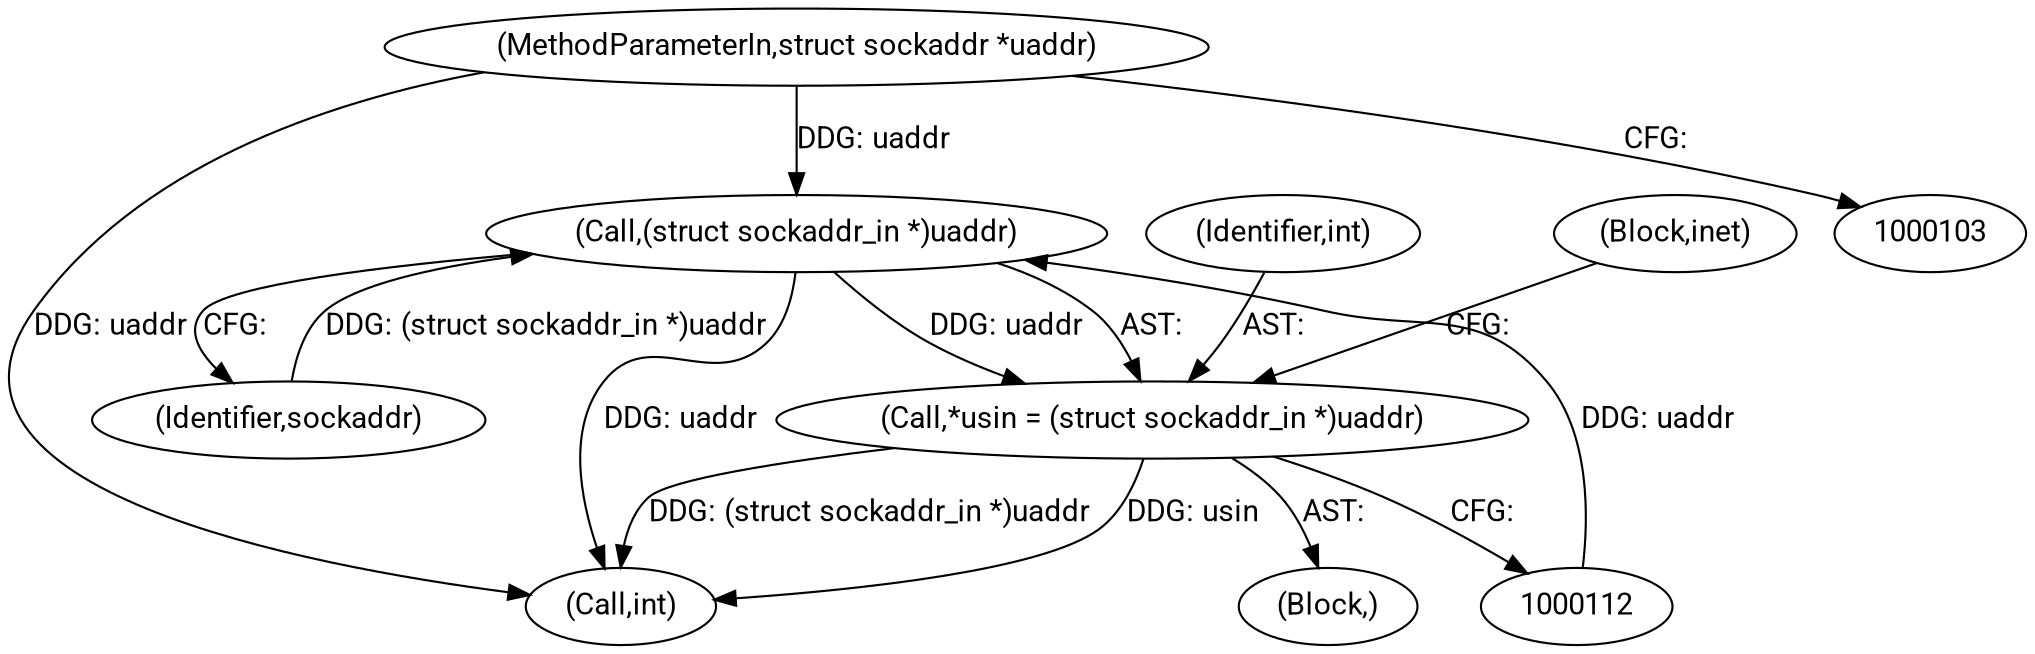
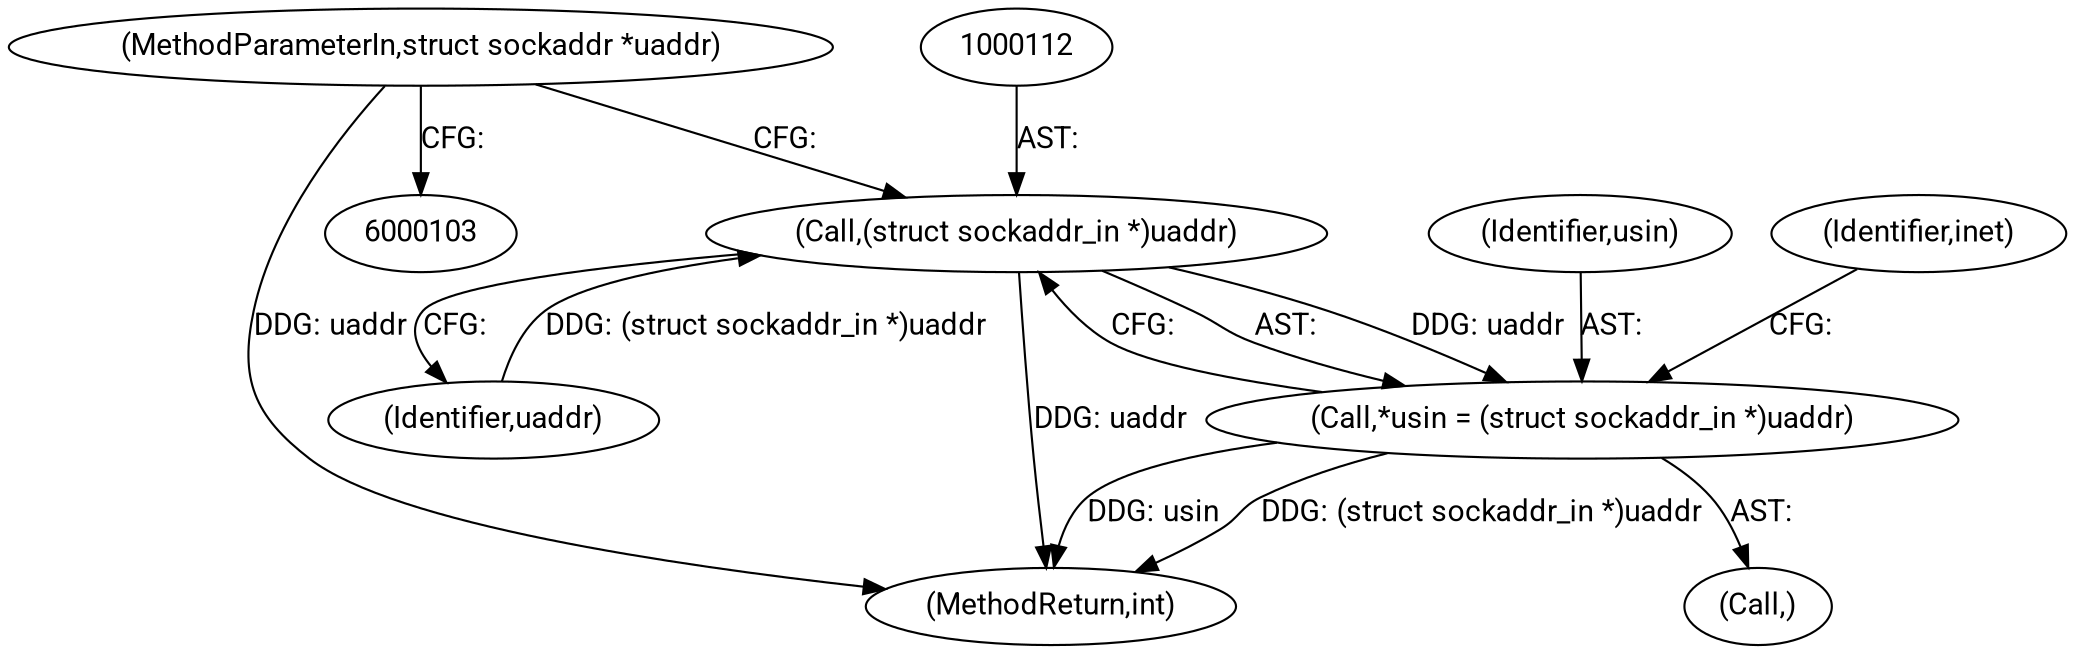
(874, 140) -> (789, 140)
(1283, 234) -> (1580, 234)
(1675, 234) -> (1919, 234)
(1930, 234) -> (421, 234)
(289, 420) -> (494, 420)
(1658, 420) -> (1053, 140)
(1394, 502) -> (1176, 366)
(621, 606) -> (1051, 606)
(1328, 606) -> (1758, 606)
